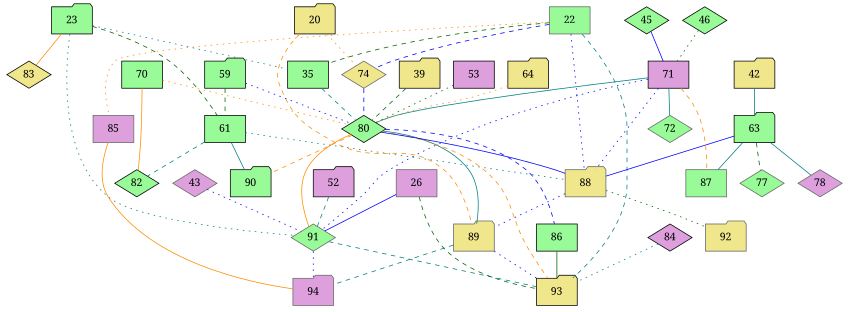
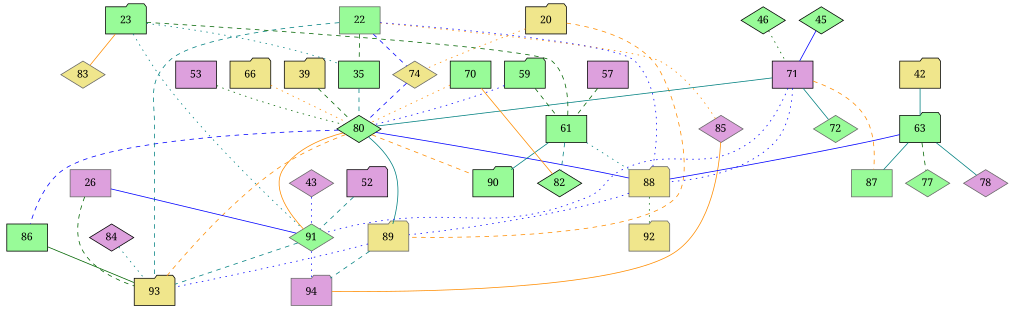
(29, 75) -> (83, 75)
(528, 75) -> (250, 75)
none -> (608, 75)
(113, 129) -> (721, 129)
